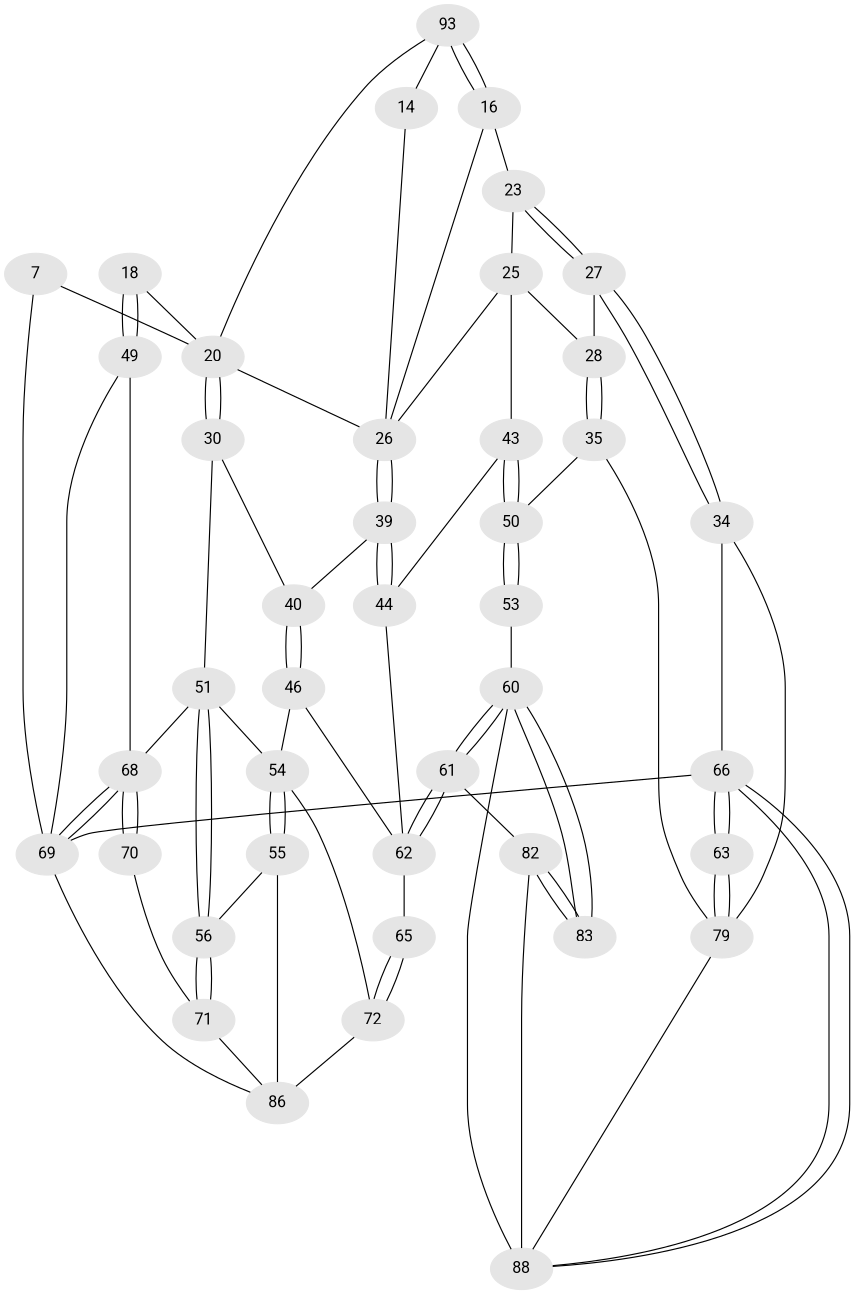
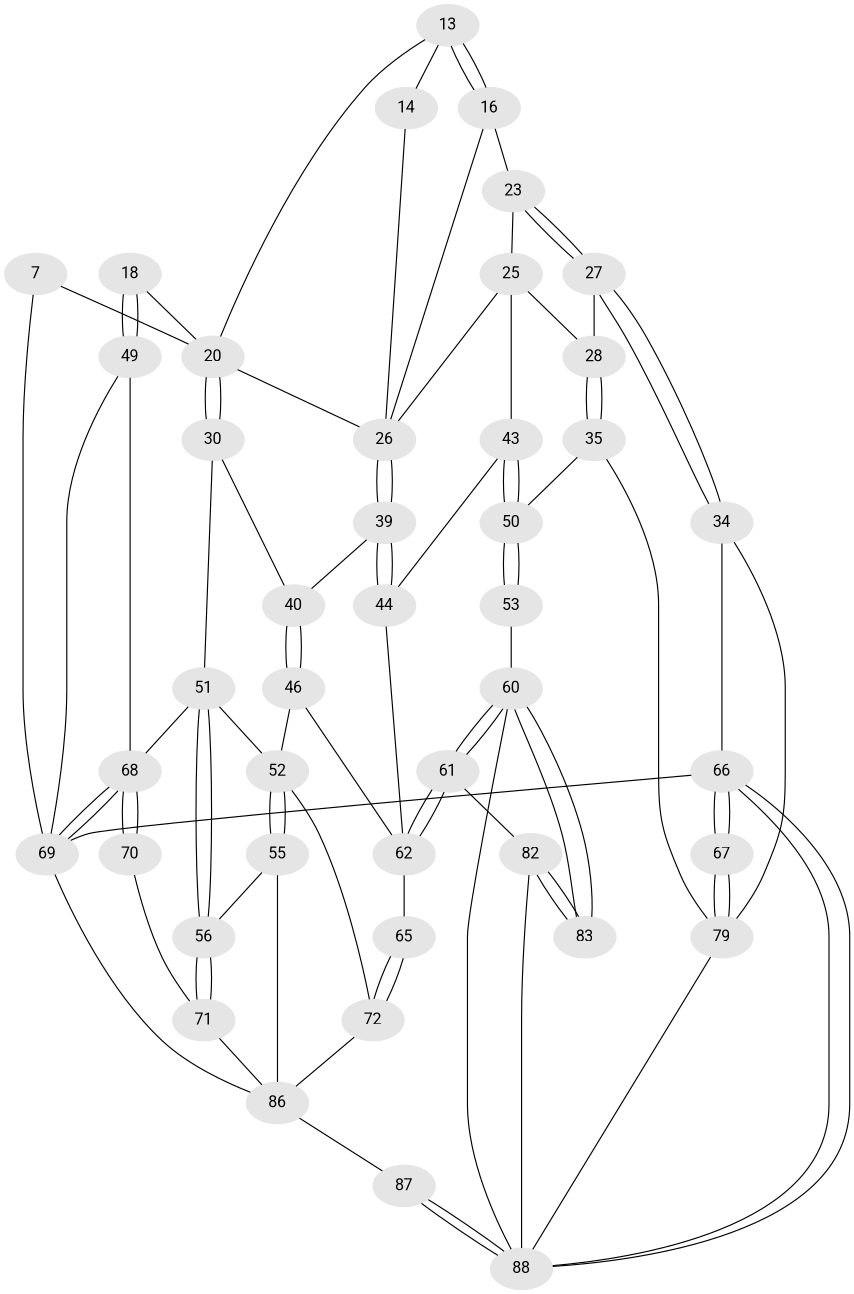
(448, 25) -> (448, 25)
(277, 771) -> (277, 771)
(722, 854) -> (722, 854)
none -> (404, 1186)
